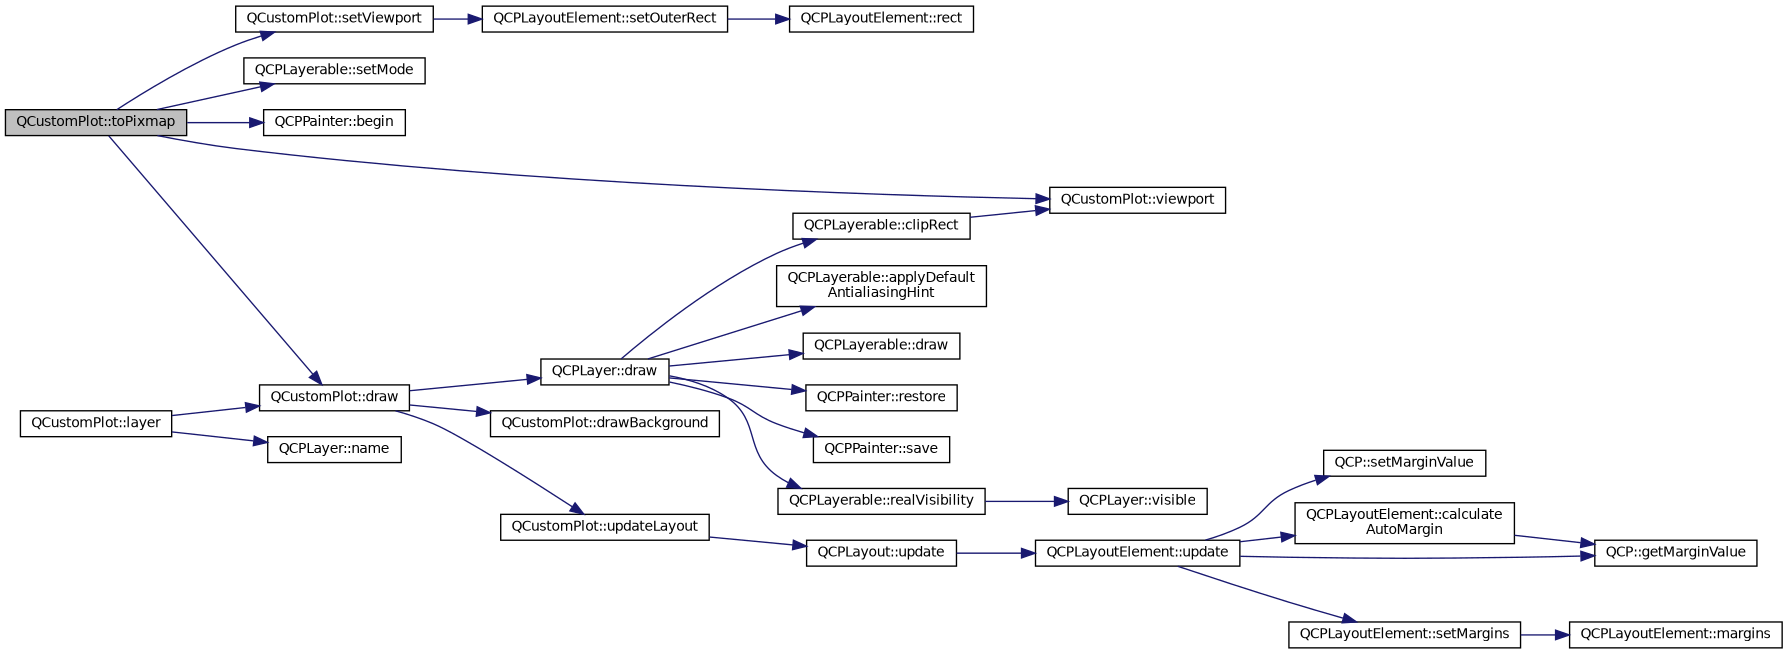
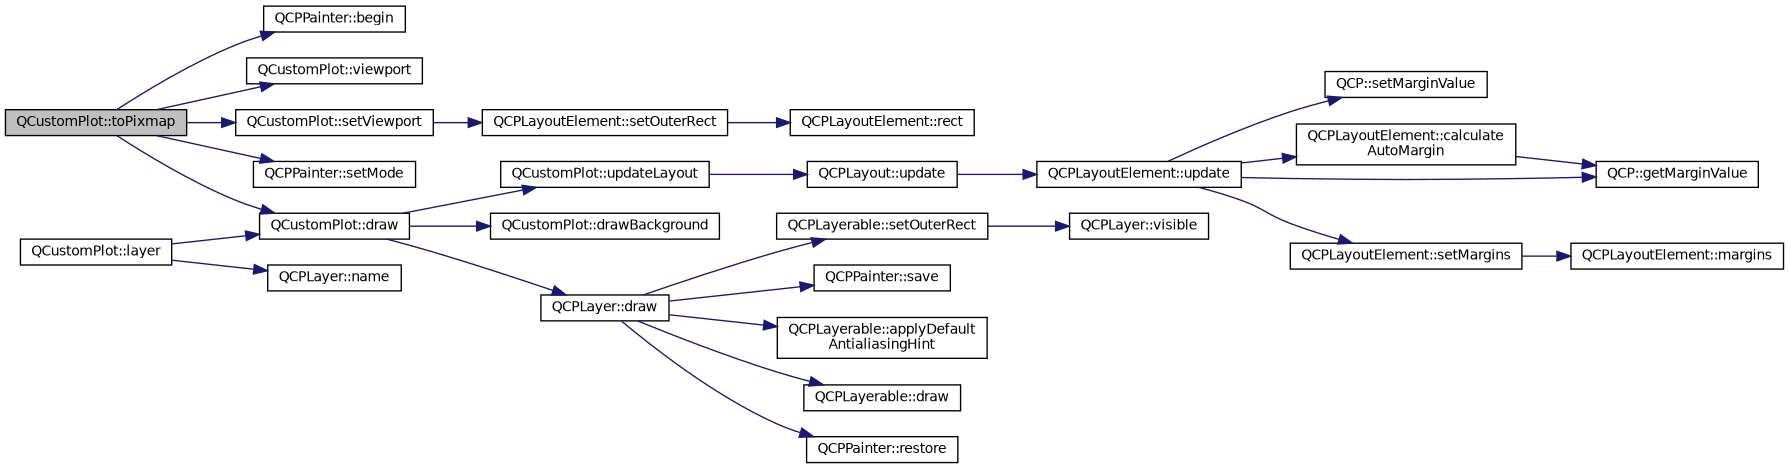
(334, 71) -> (334, 174)
(882, 226) -> none
(882, 501) -> (882, 226)
